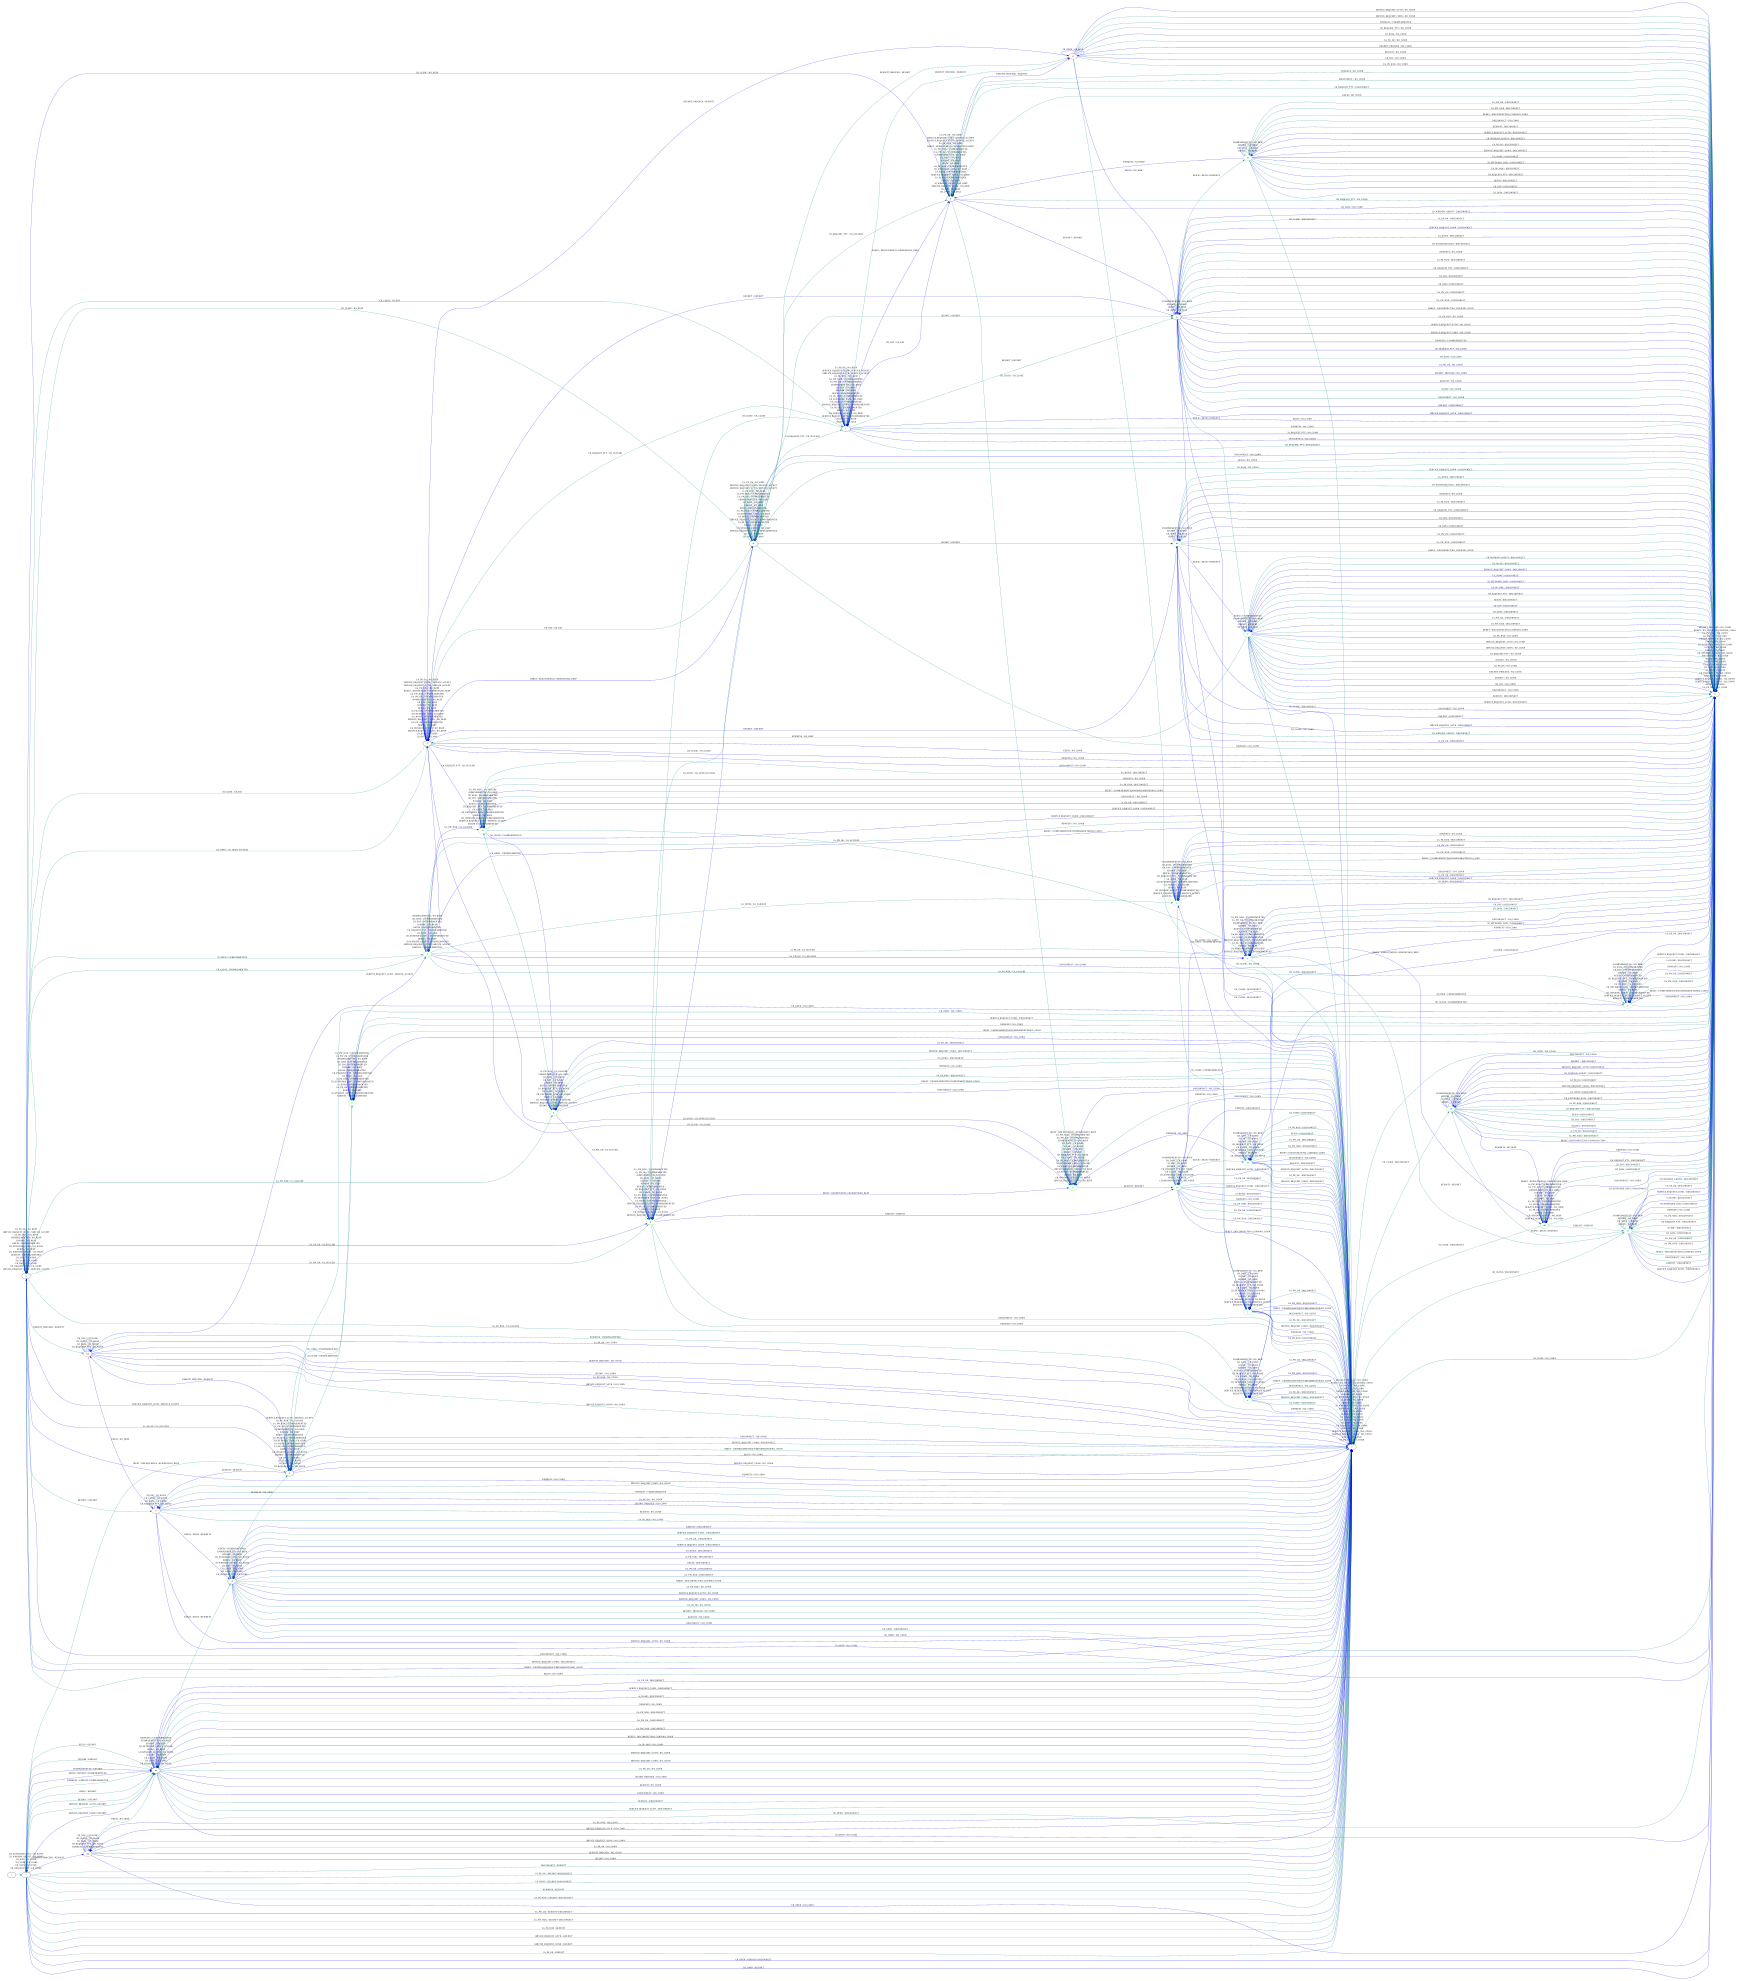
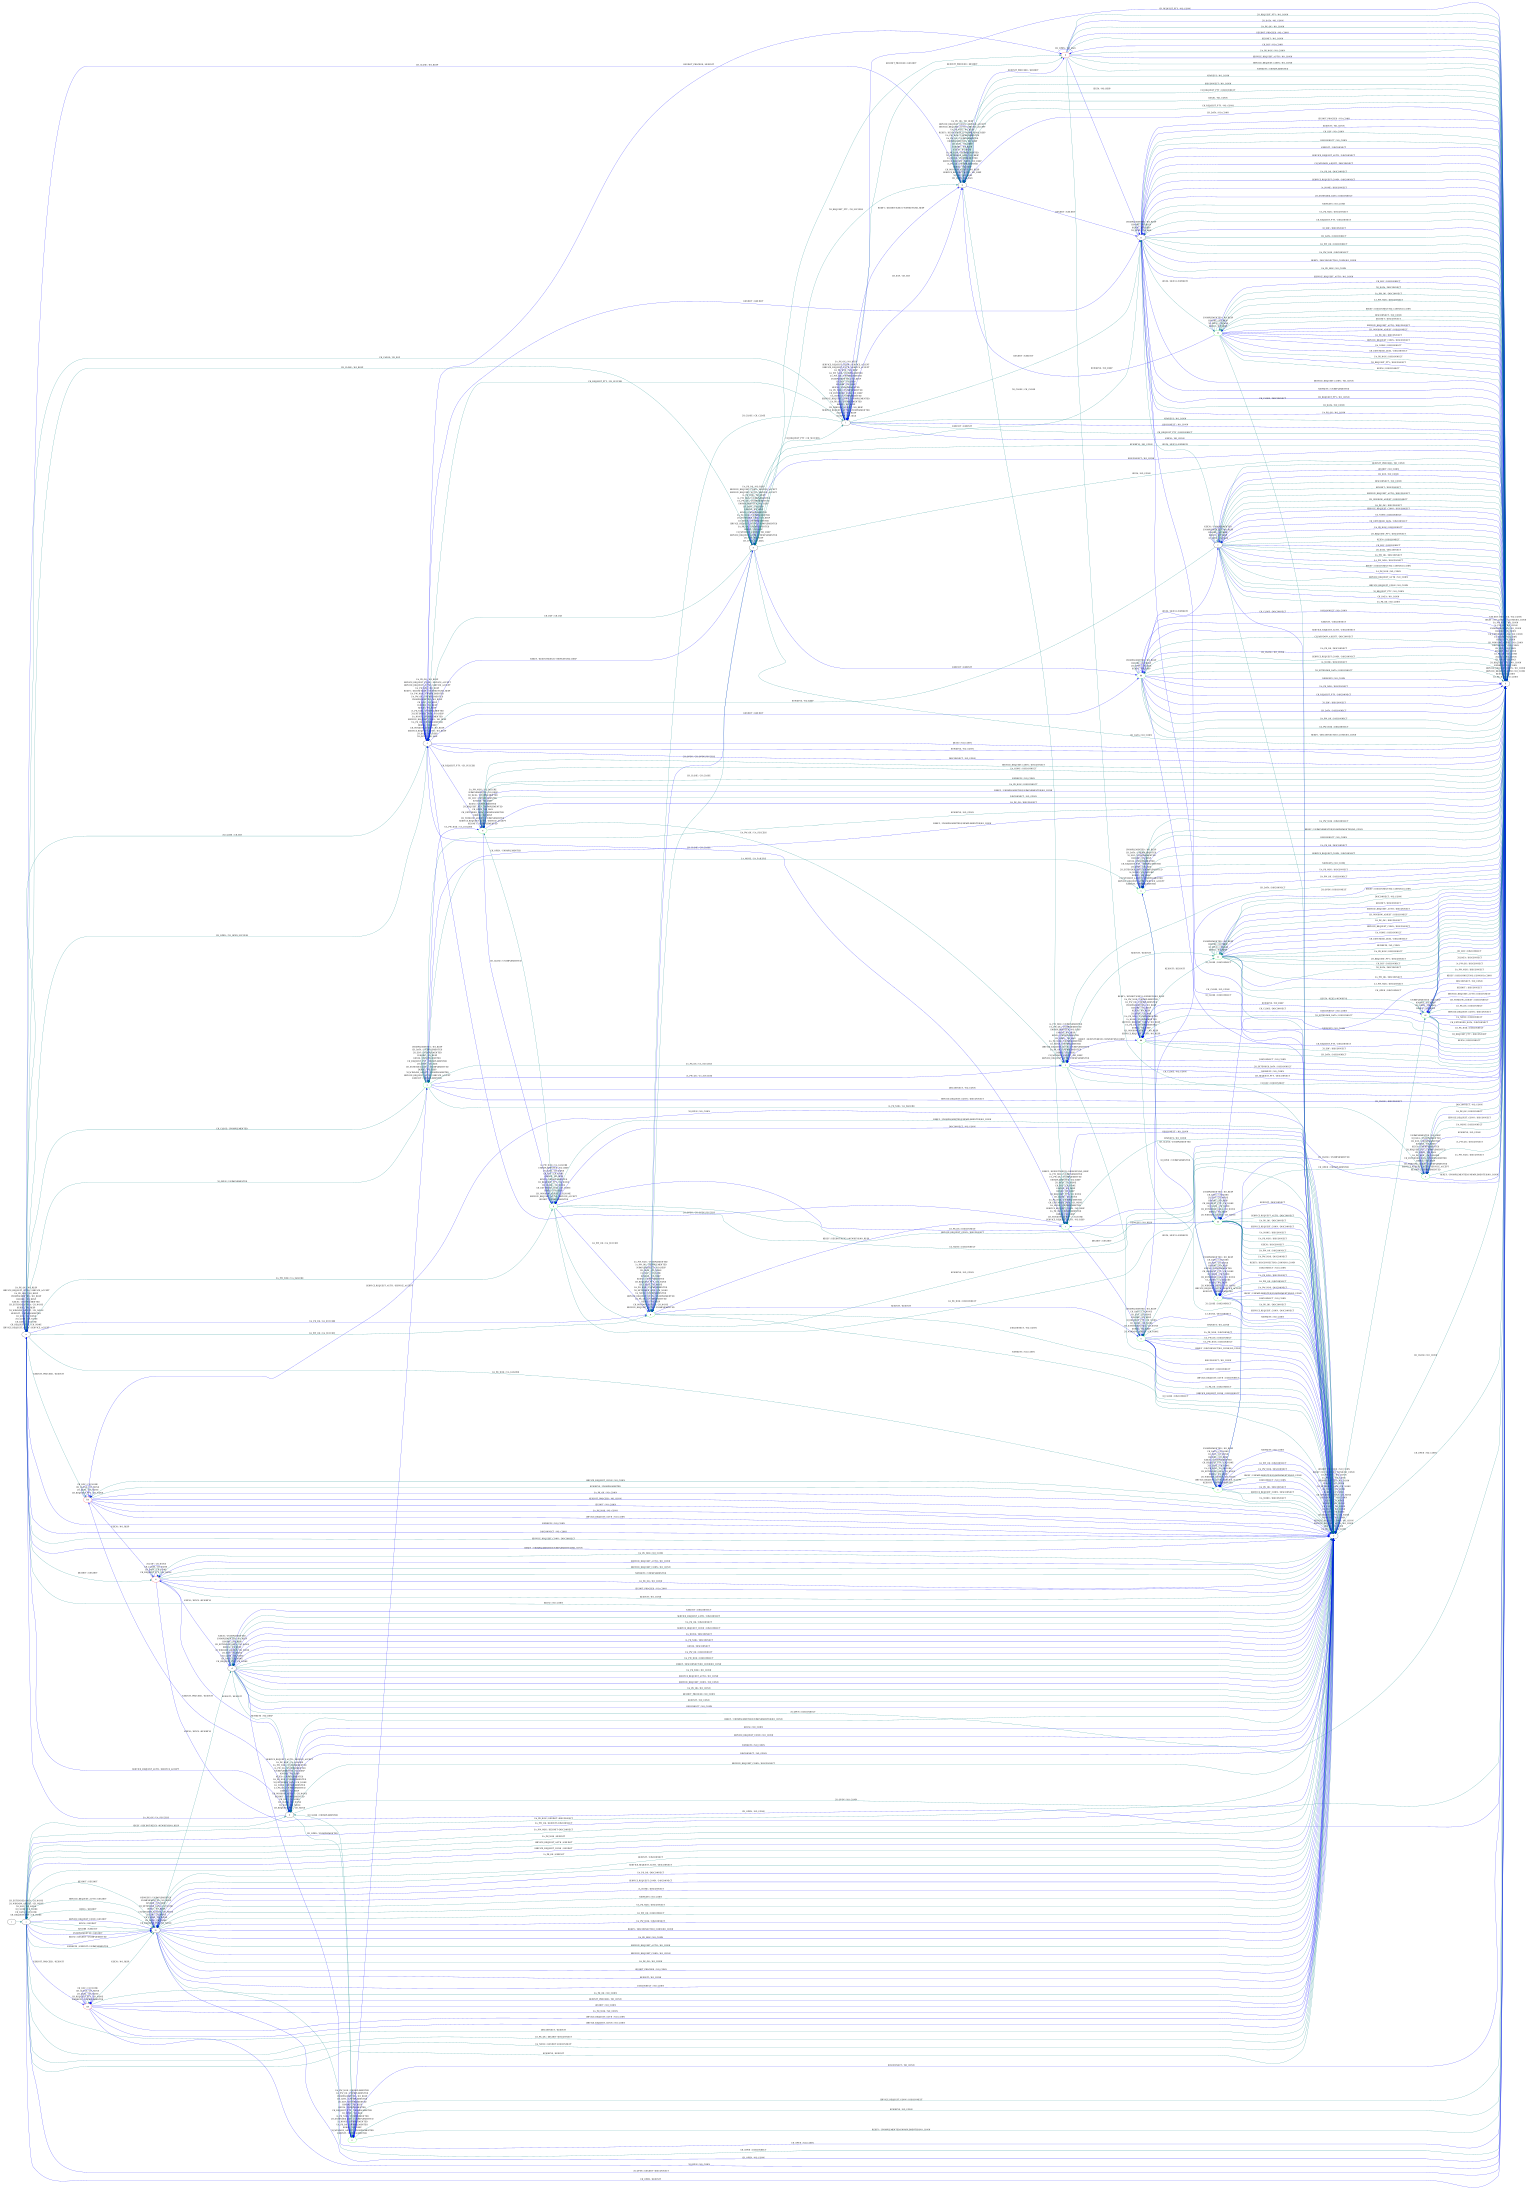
(1248, 634) -> (1218, 545)
(1516, 1150) -> (1271, 1005)
